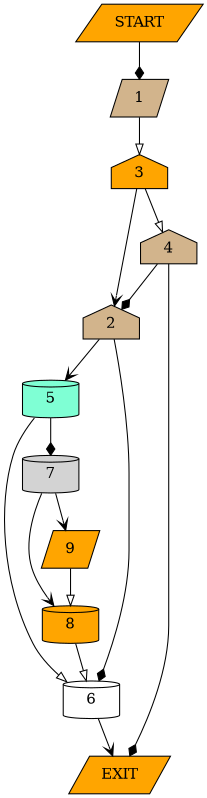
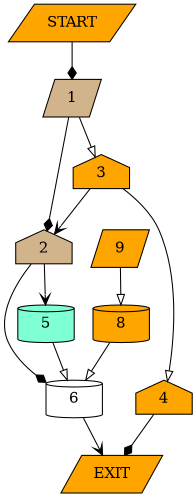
(169, 249) -> (164, 399)
(143, 282) -> (59, 168)
(51, 474) -> none
